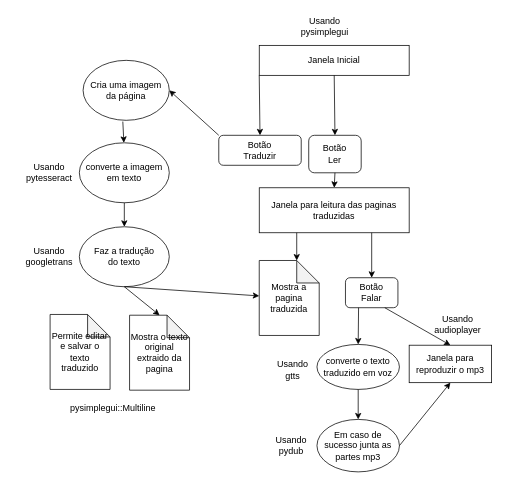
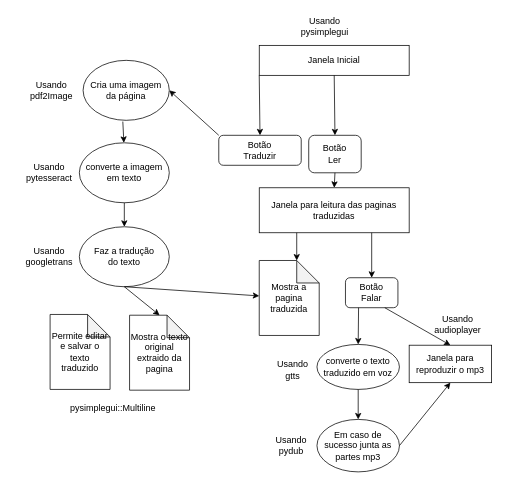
none -> (51, 90)
